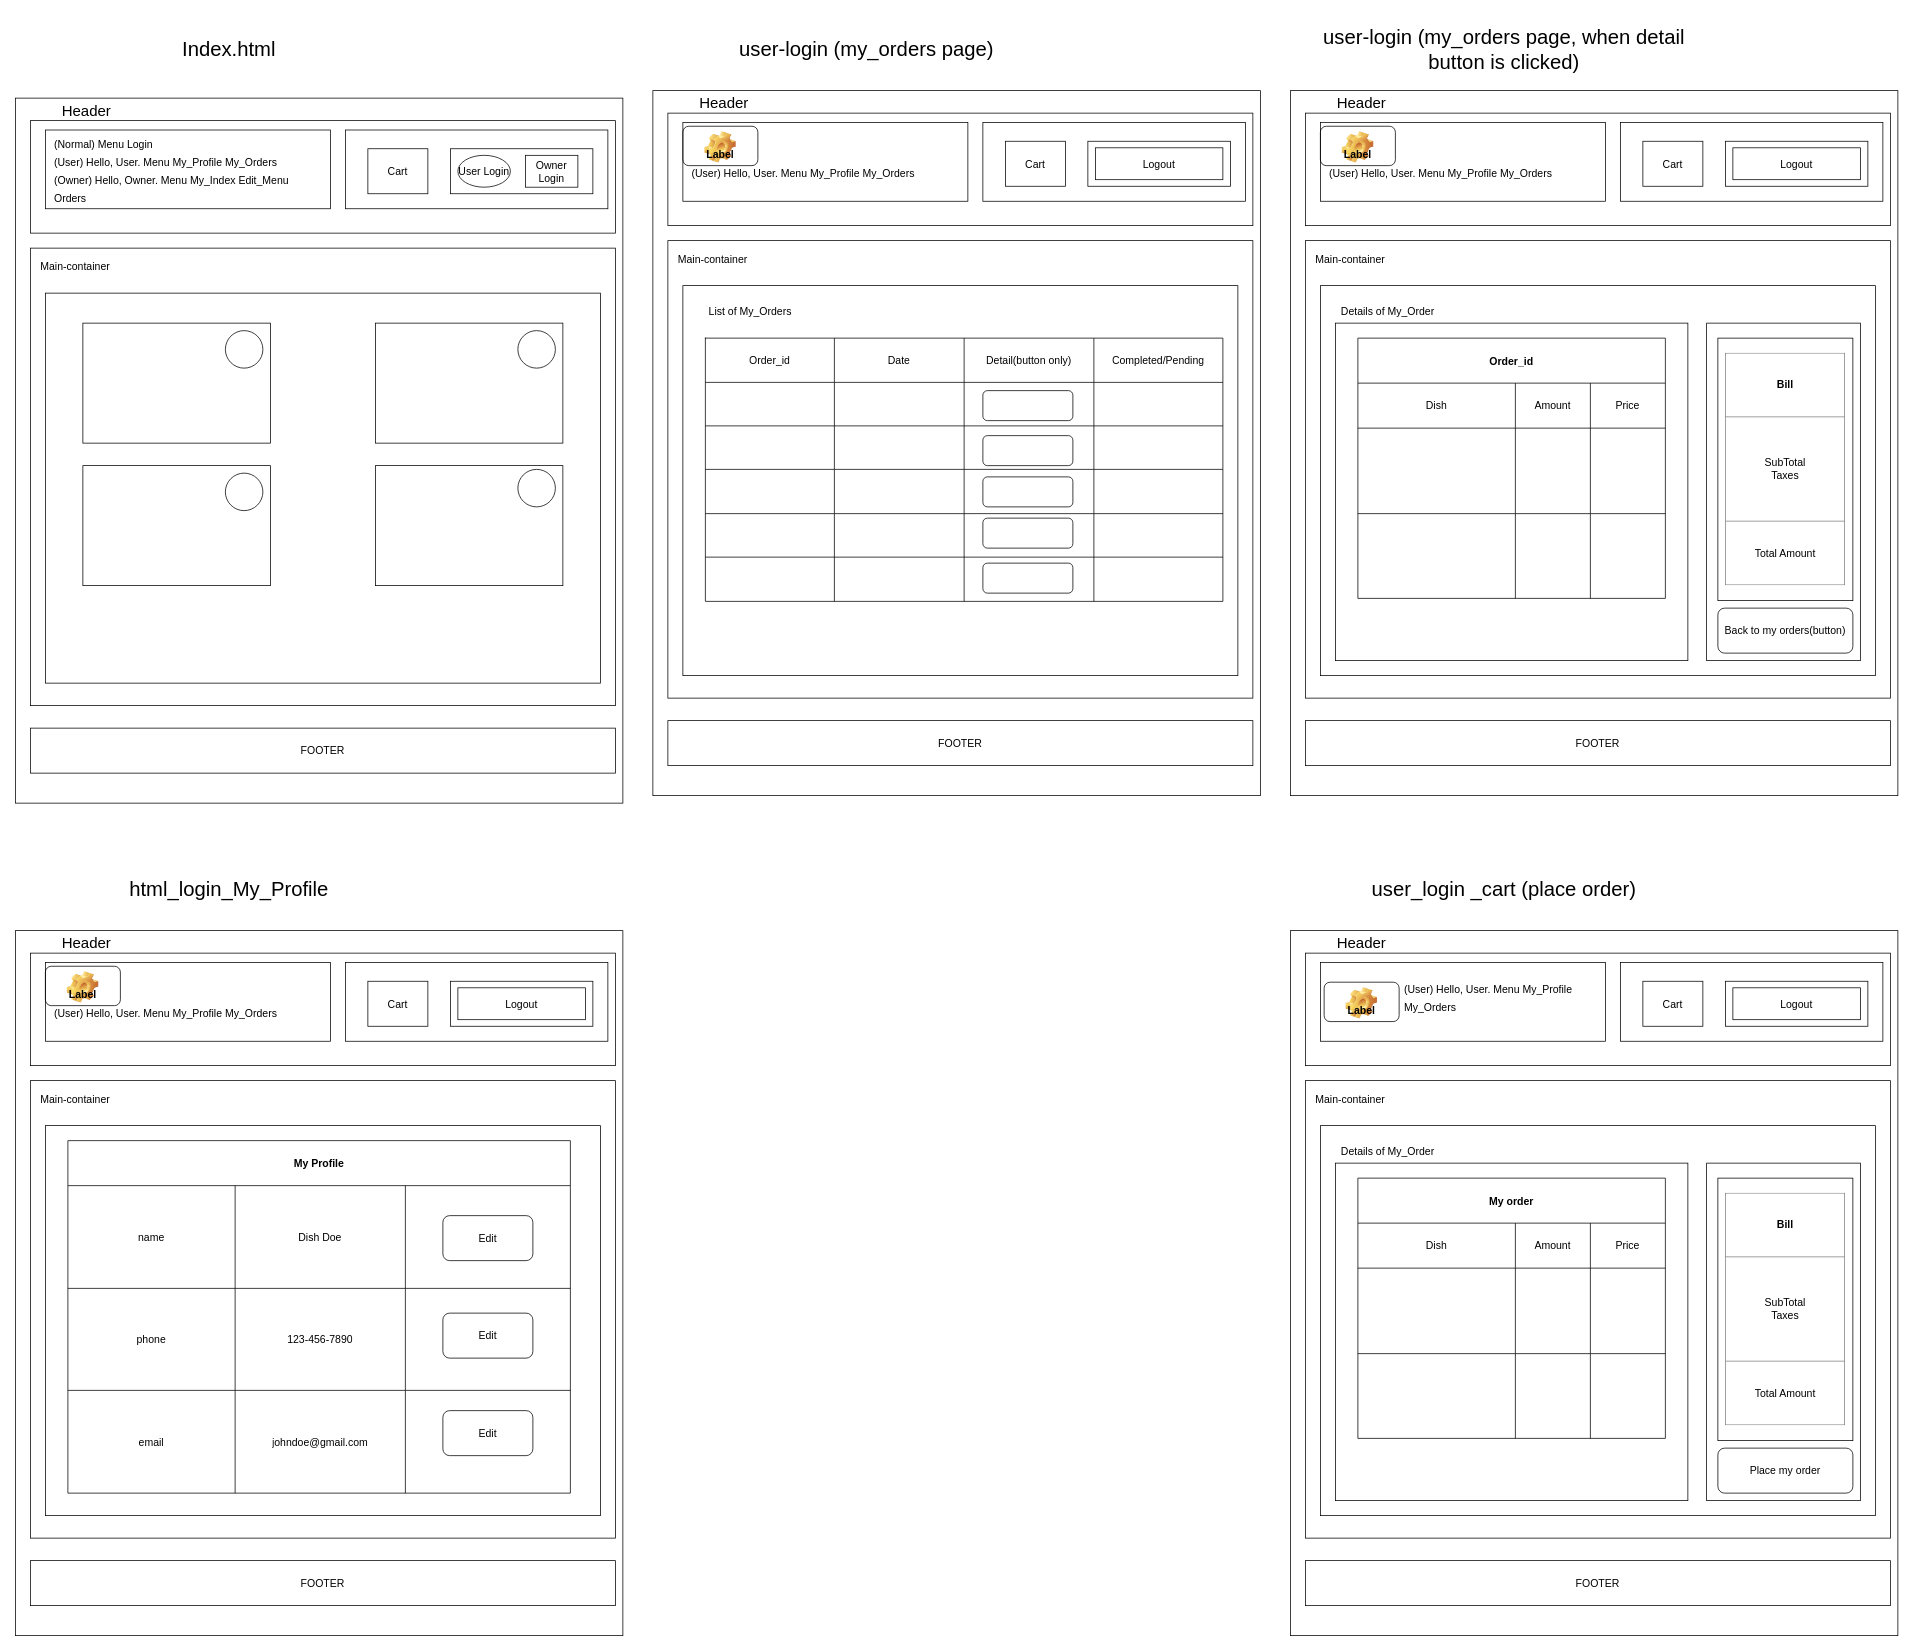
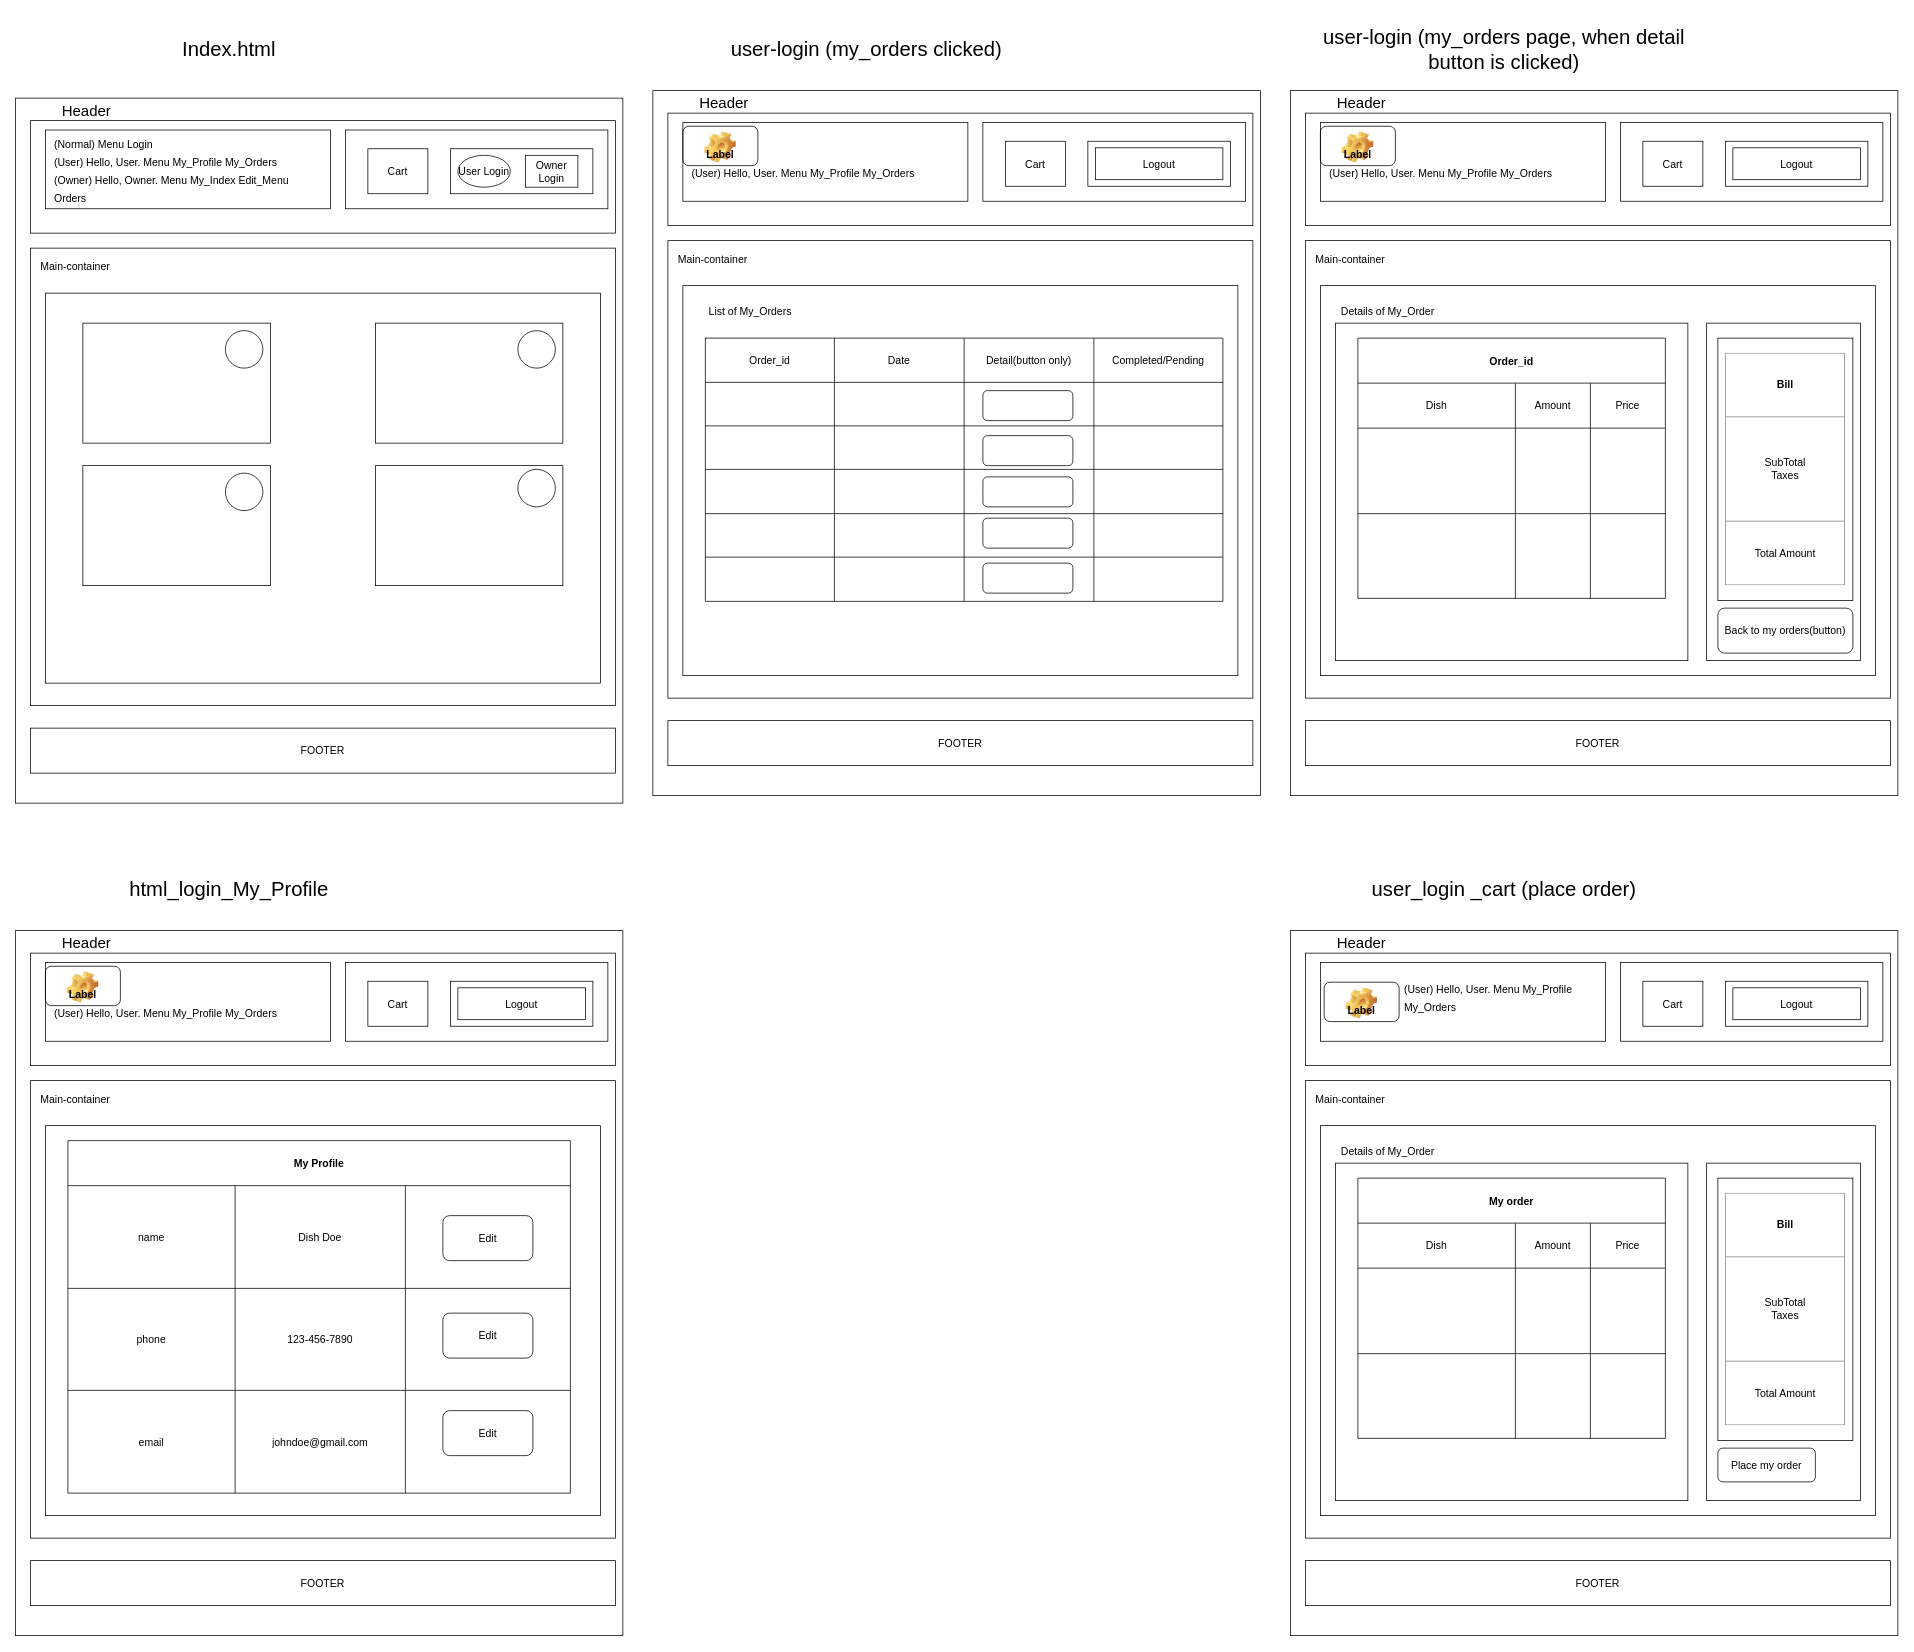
(867, 49) -> (867, 49)
(1785, 1470) -> (1767, 1465)
